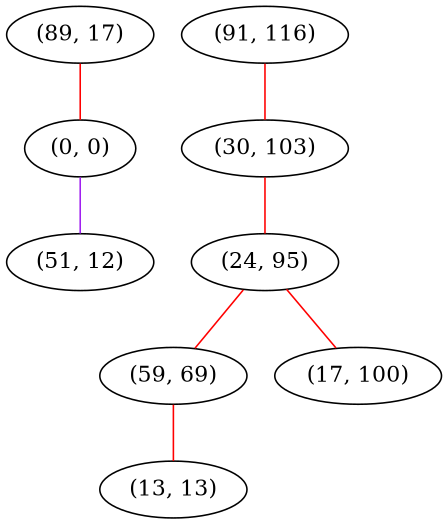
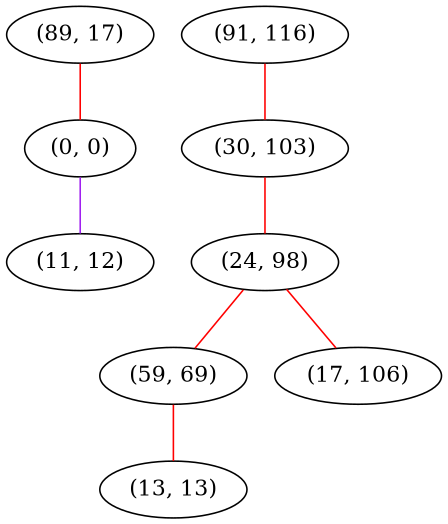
(80, 262) -> (80, 262)
(265, 262) -> (265, 262)
(358, 376) -> (358, 376)
